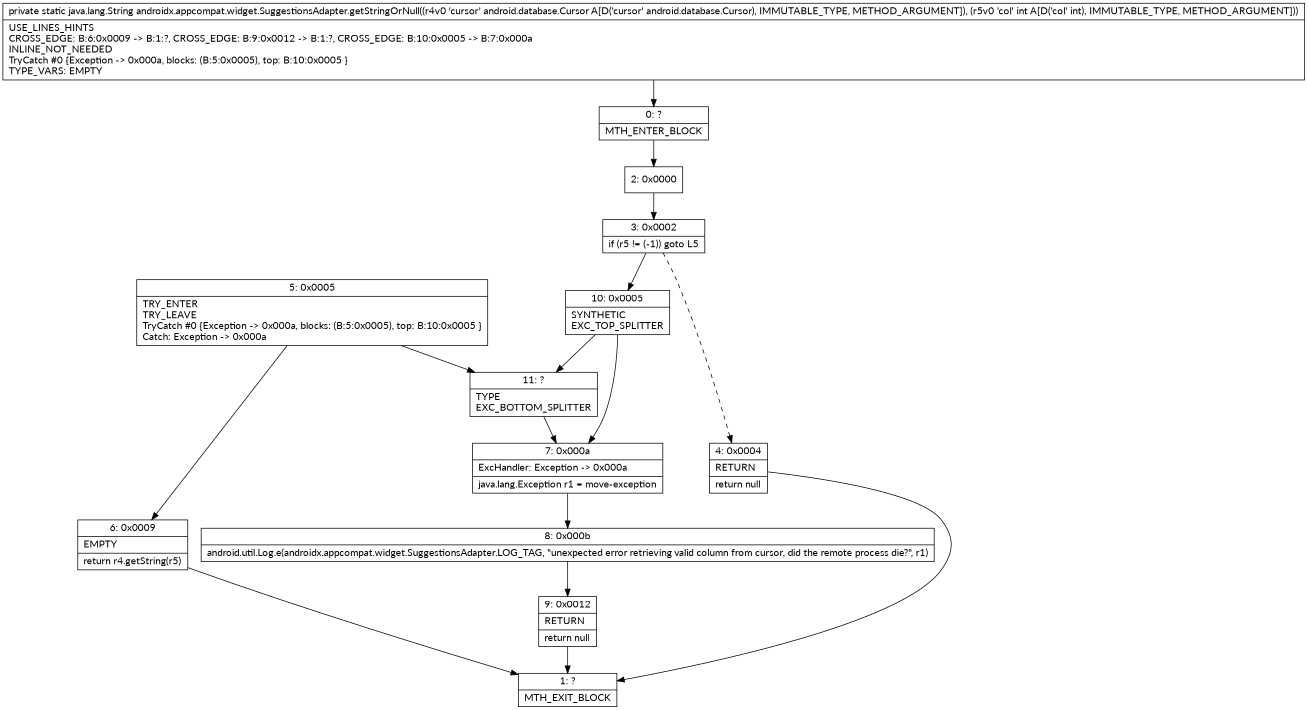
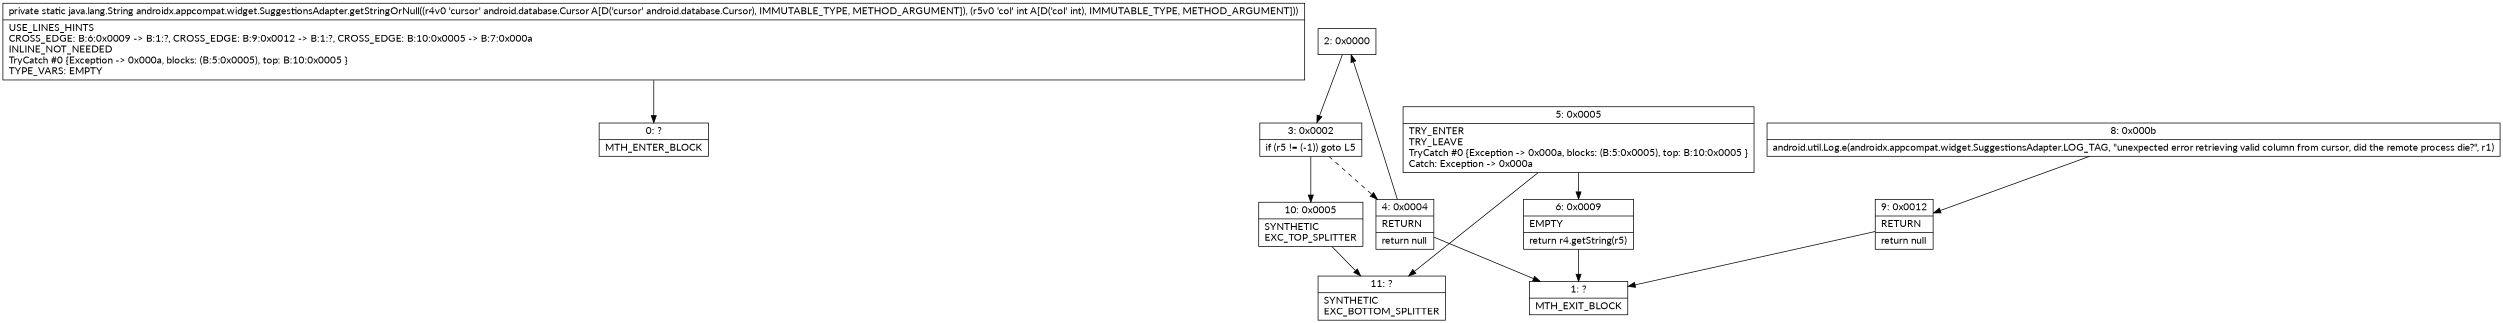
(654, 150) -> (1376, 130)
(488, 397) -> (1351, 301)
(568, 468) -> none
